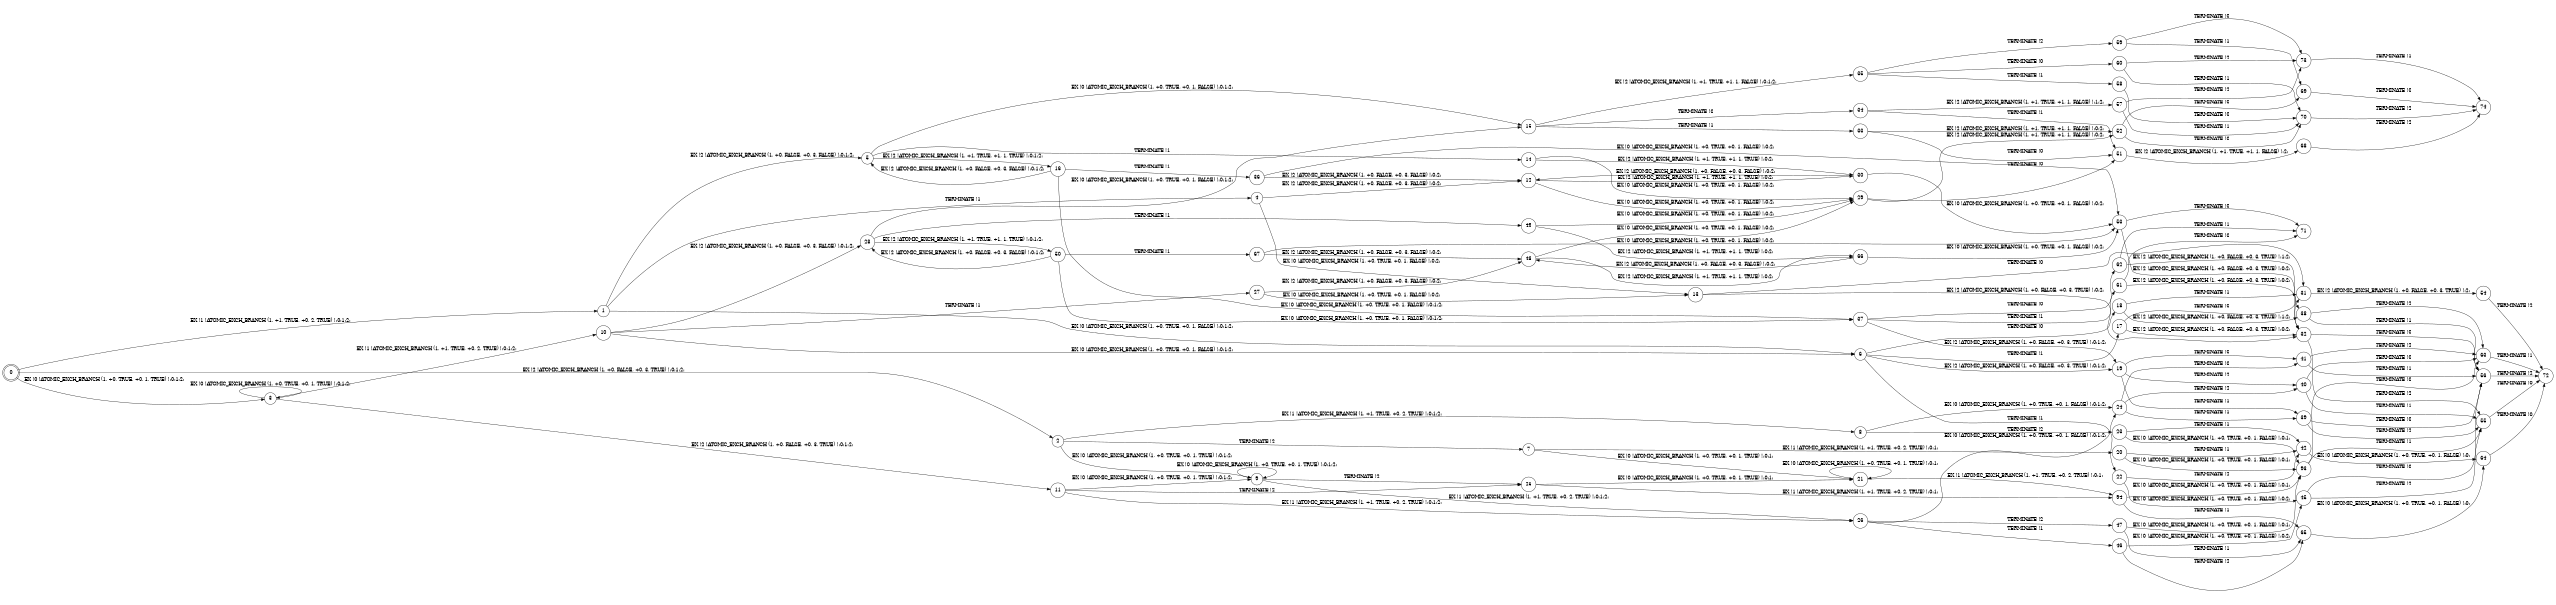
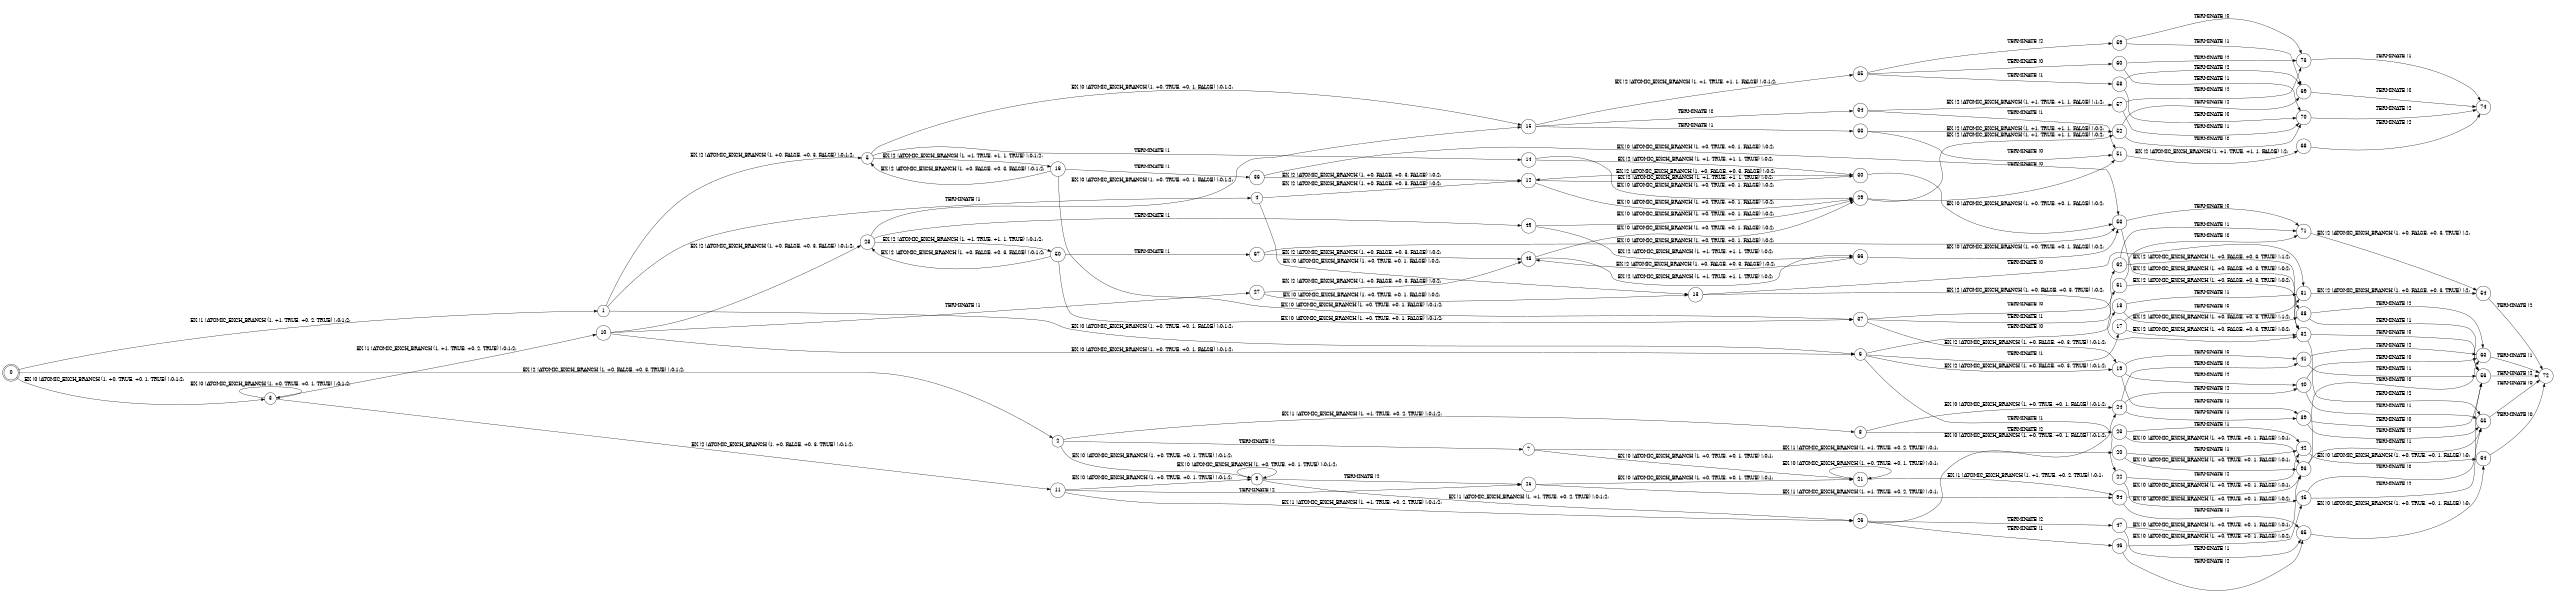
none -> (2213, 70)
(2212, 102) -> (2212, 102)
none -> (2393, 259)
